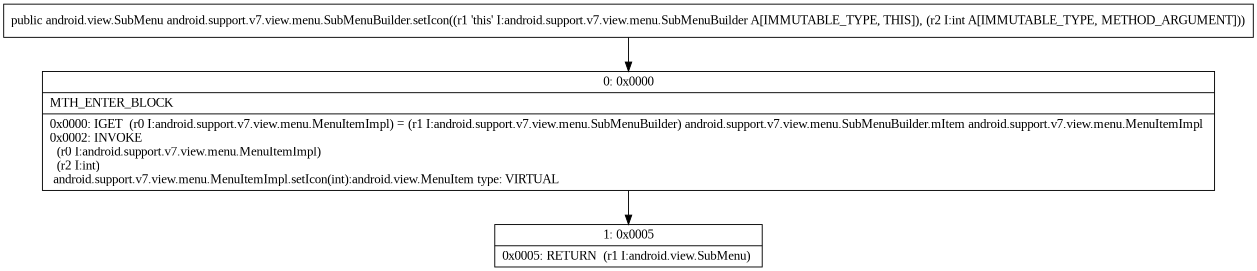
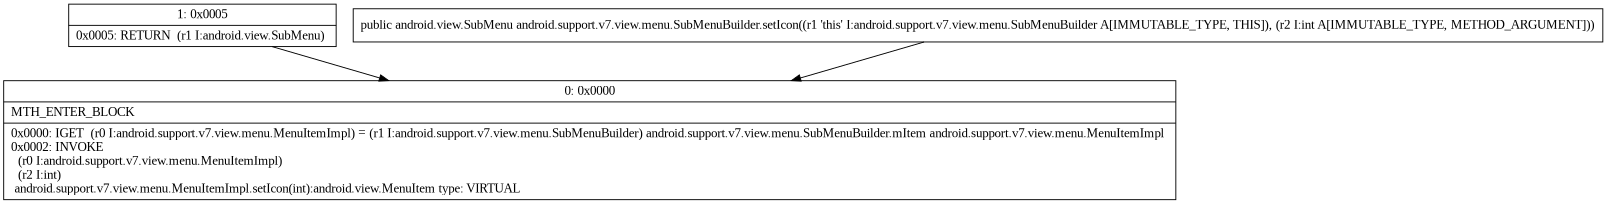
(628, 203) -> (326, 62)
